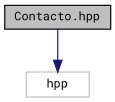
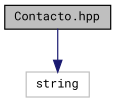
(58, 85) -> (58, 85)
